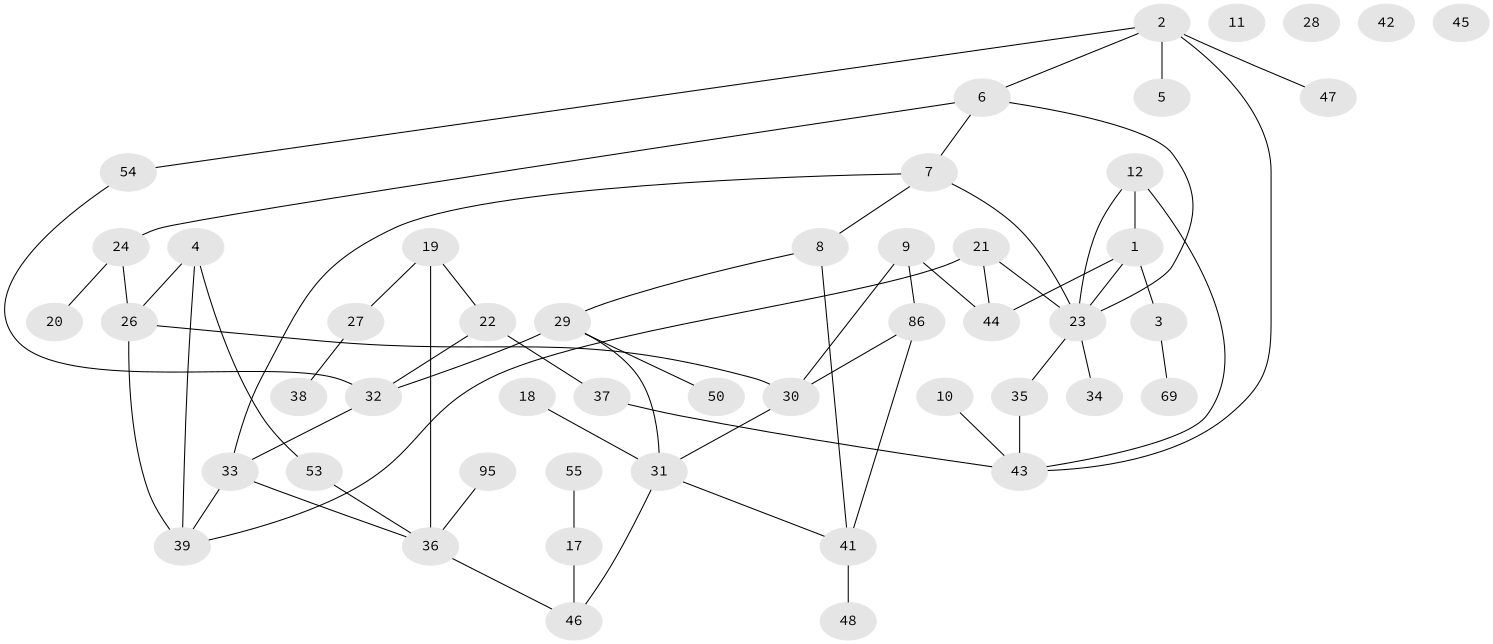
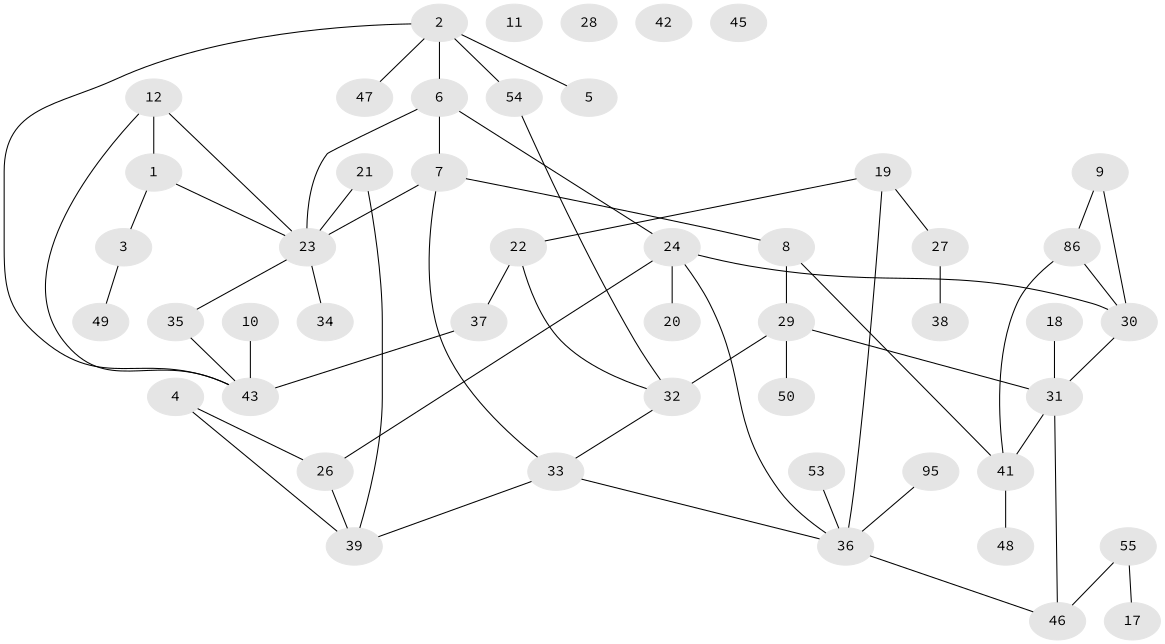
(992, 322) -> none
(465, 347) -> (904, 278)
(234, 363) -> none
(1169, 397) -> (101, 322)
none -> (742, 407)
(574, 584) -> (1093, 584)
